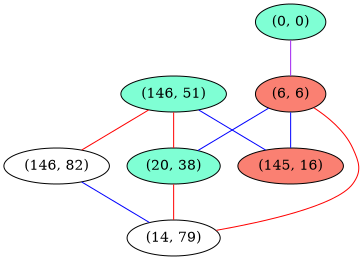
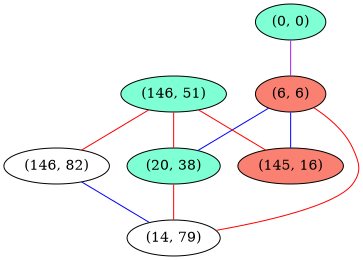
(225, 126) -> (225, 126)
